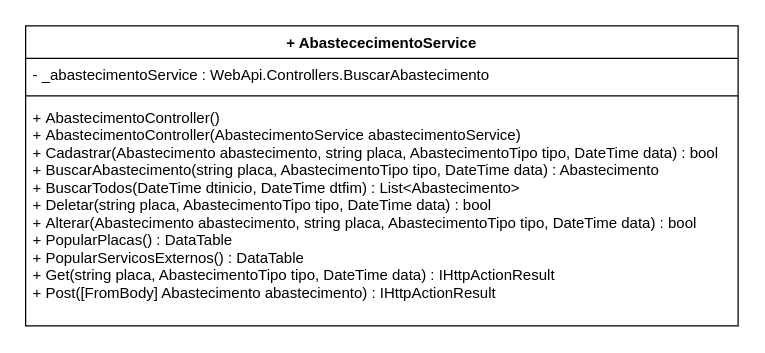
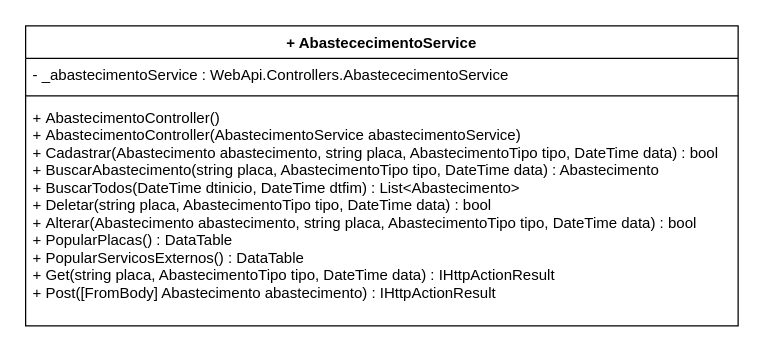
(278, 75) -> (289, 75)
